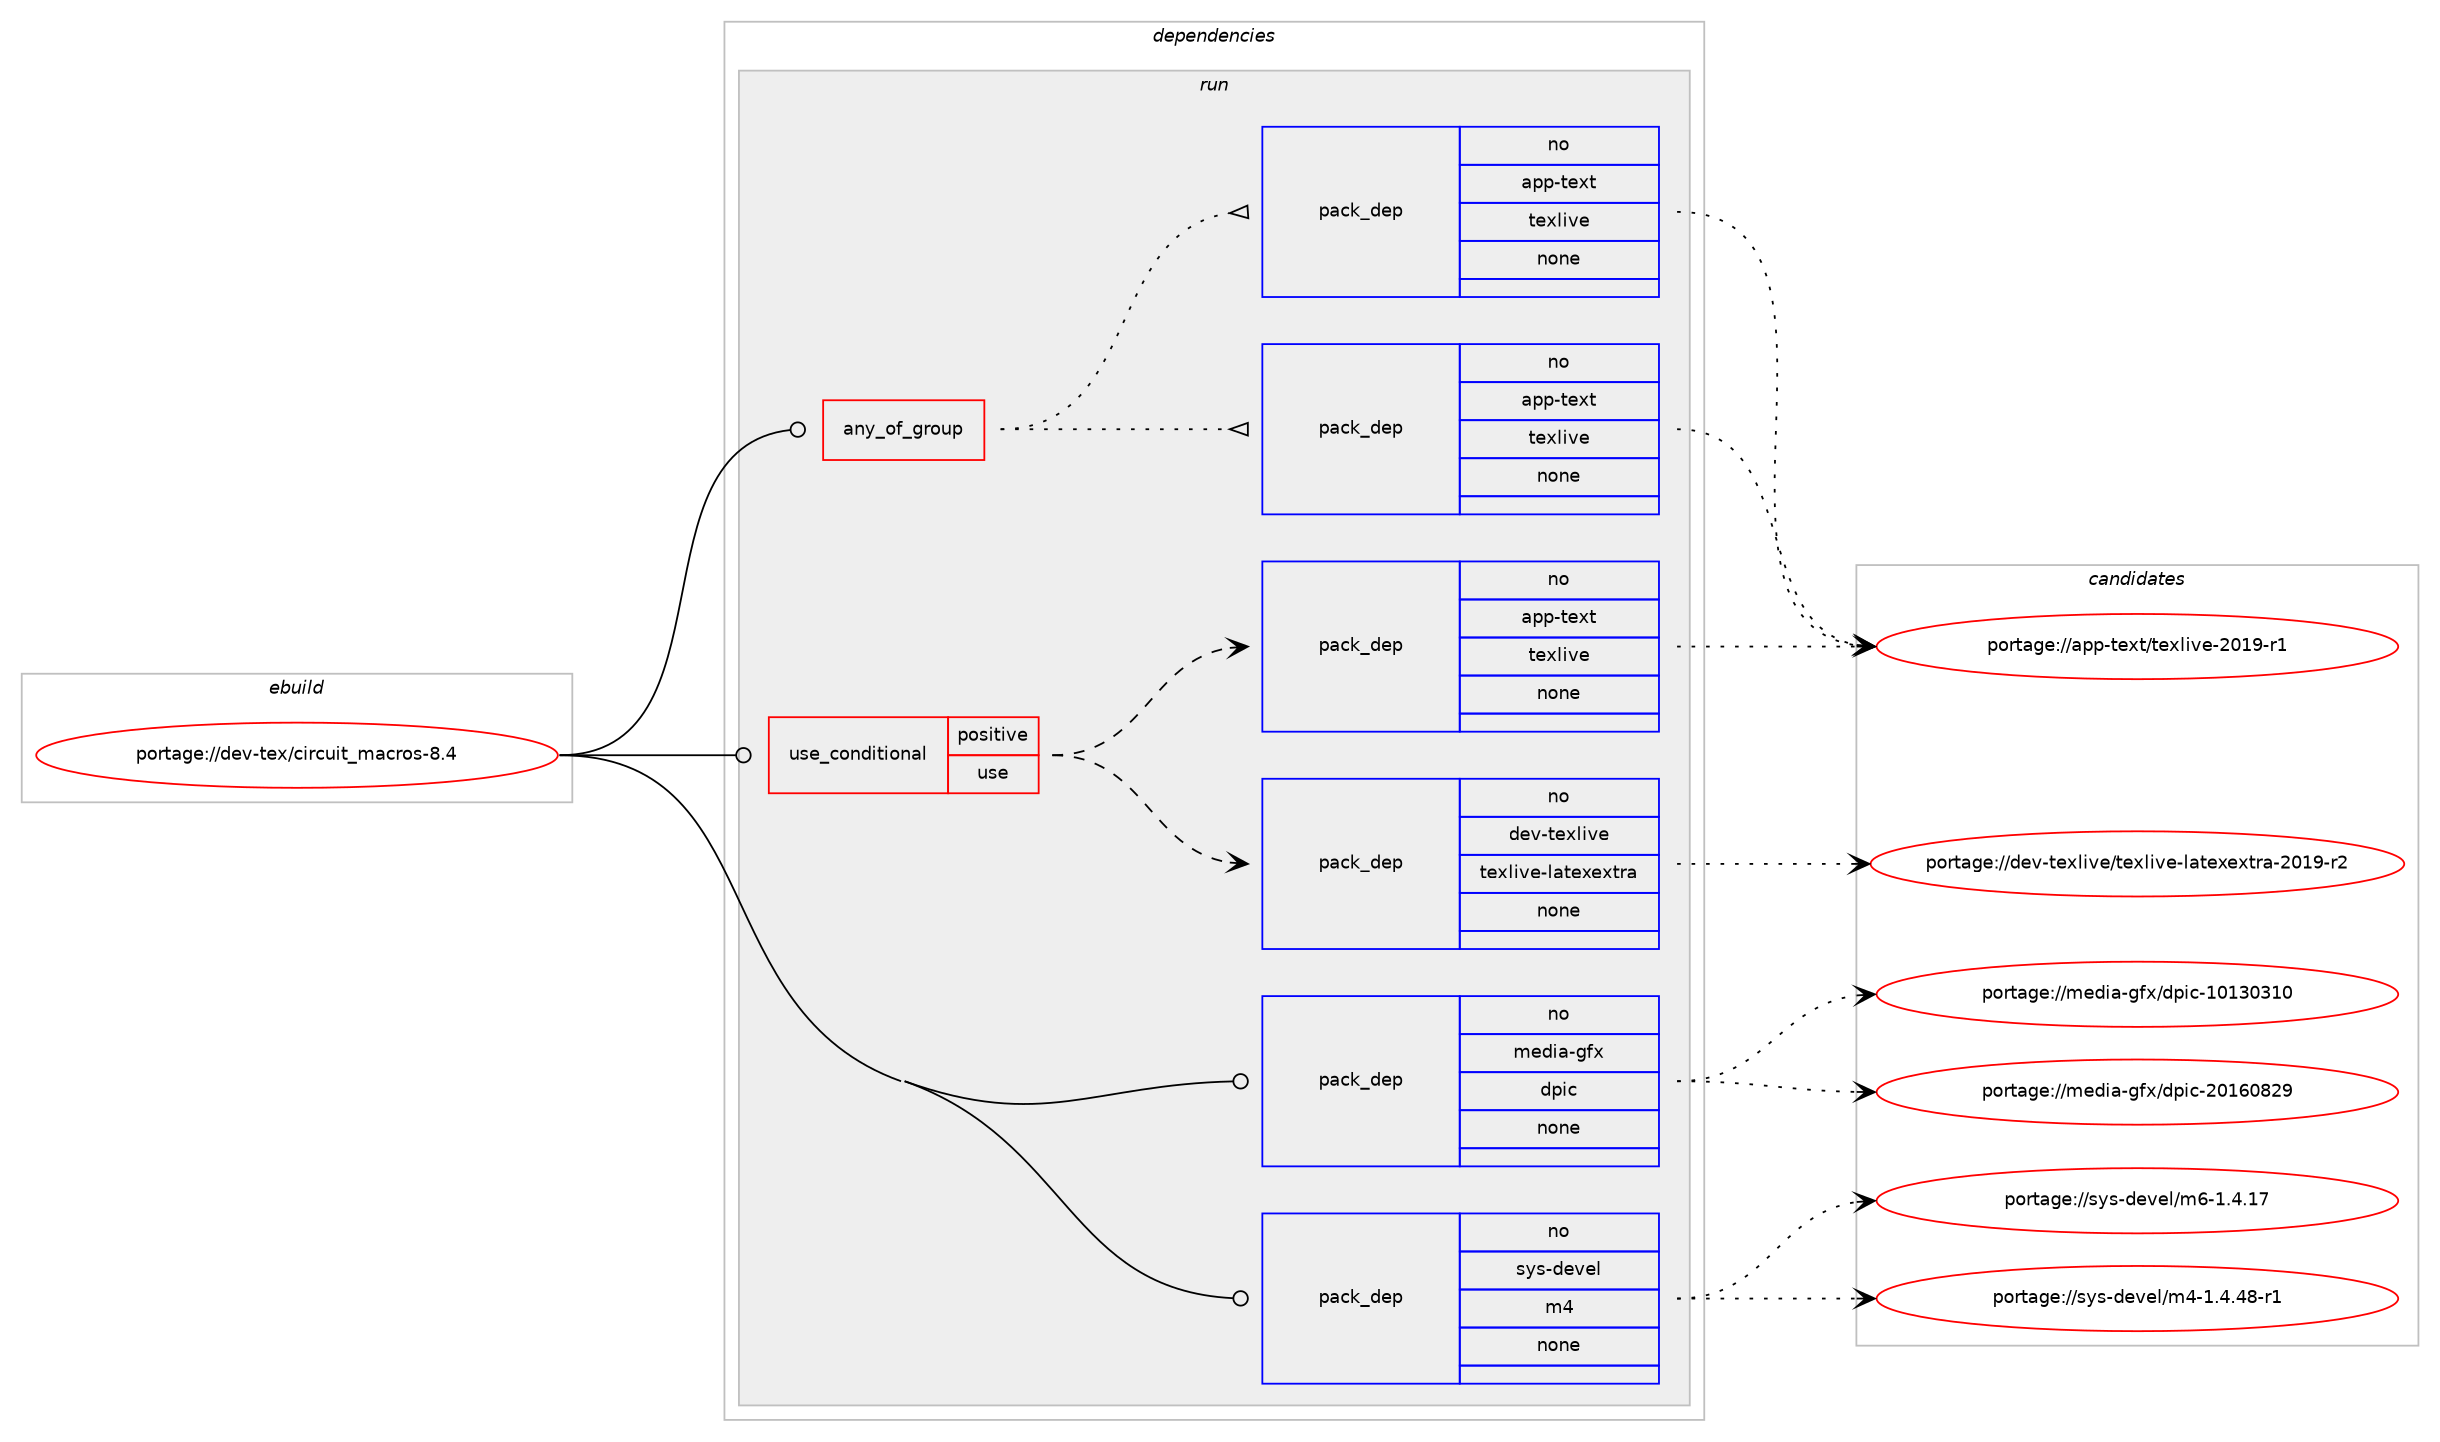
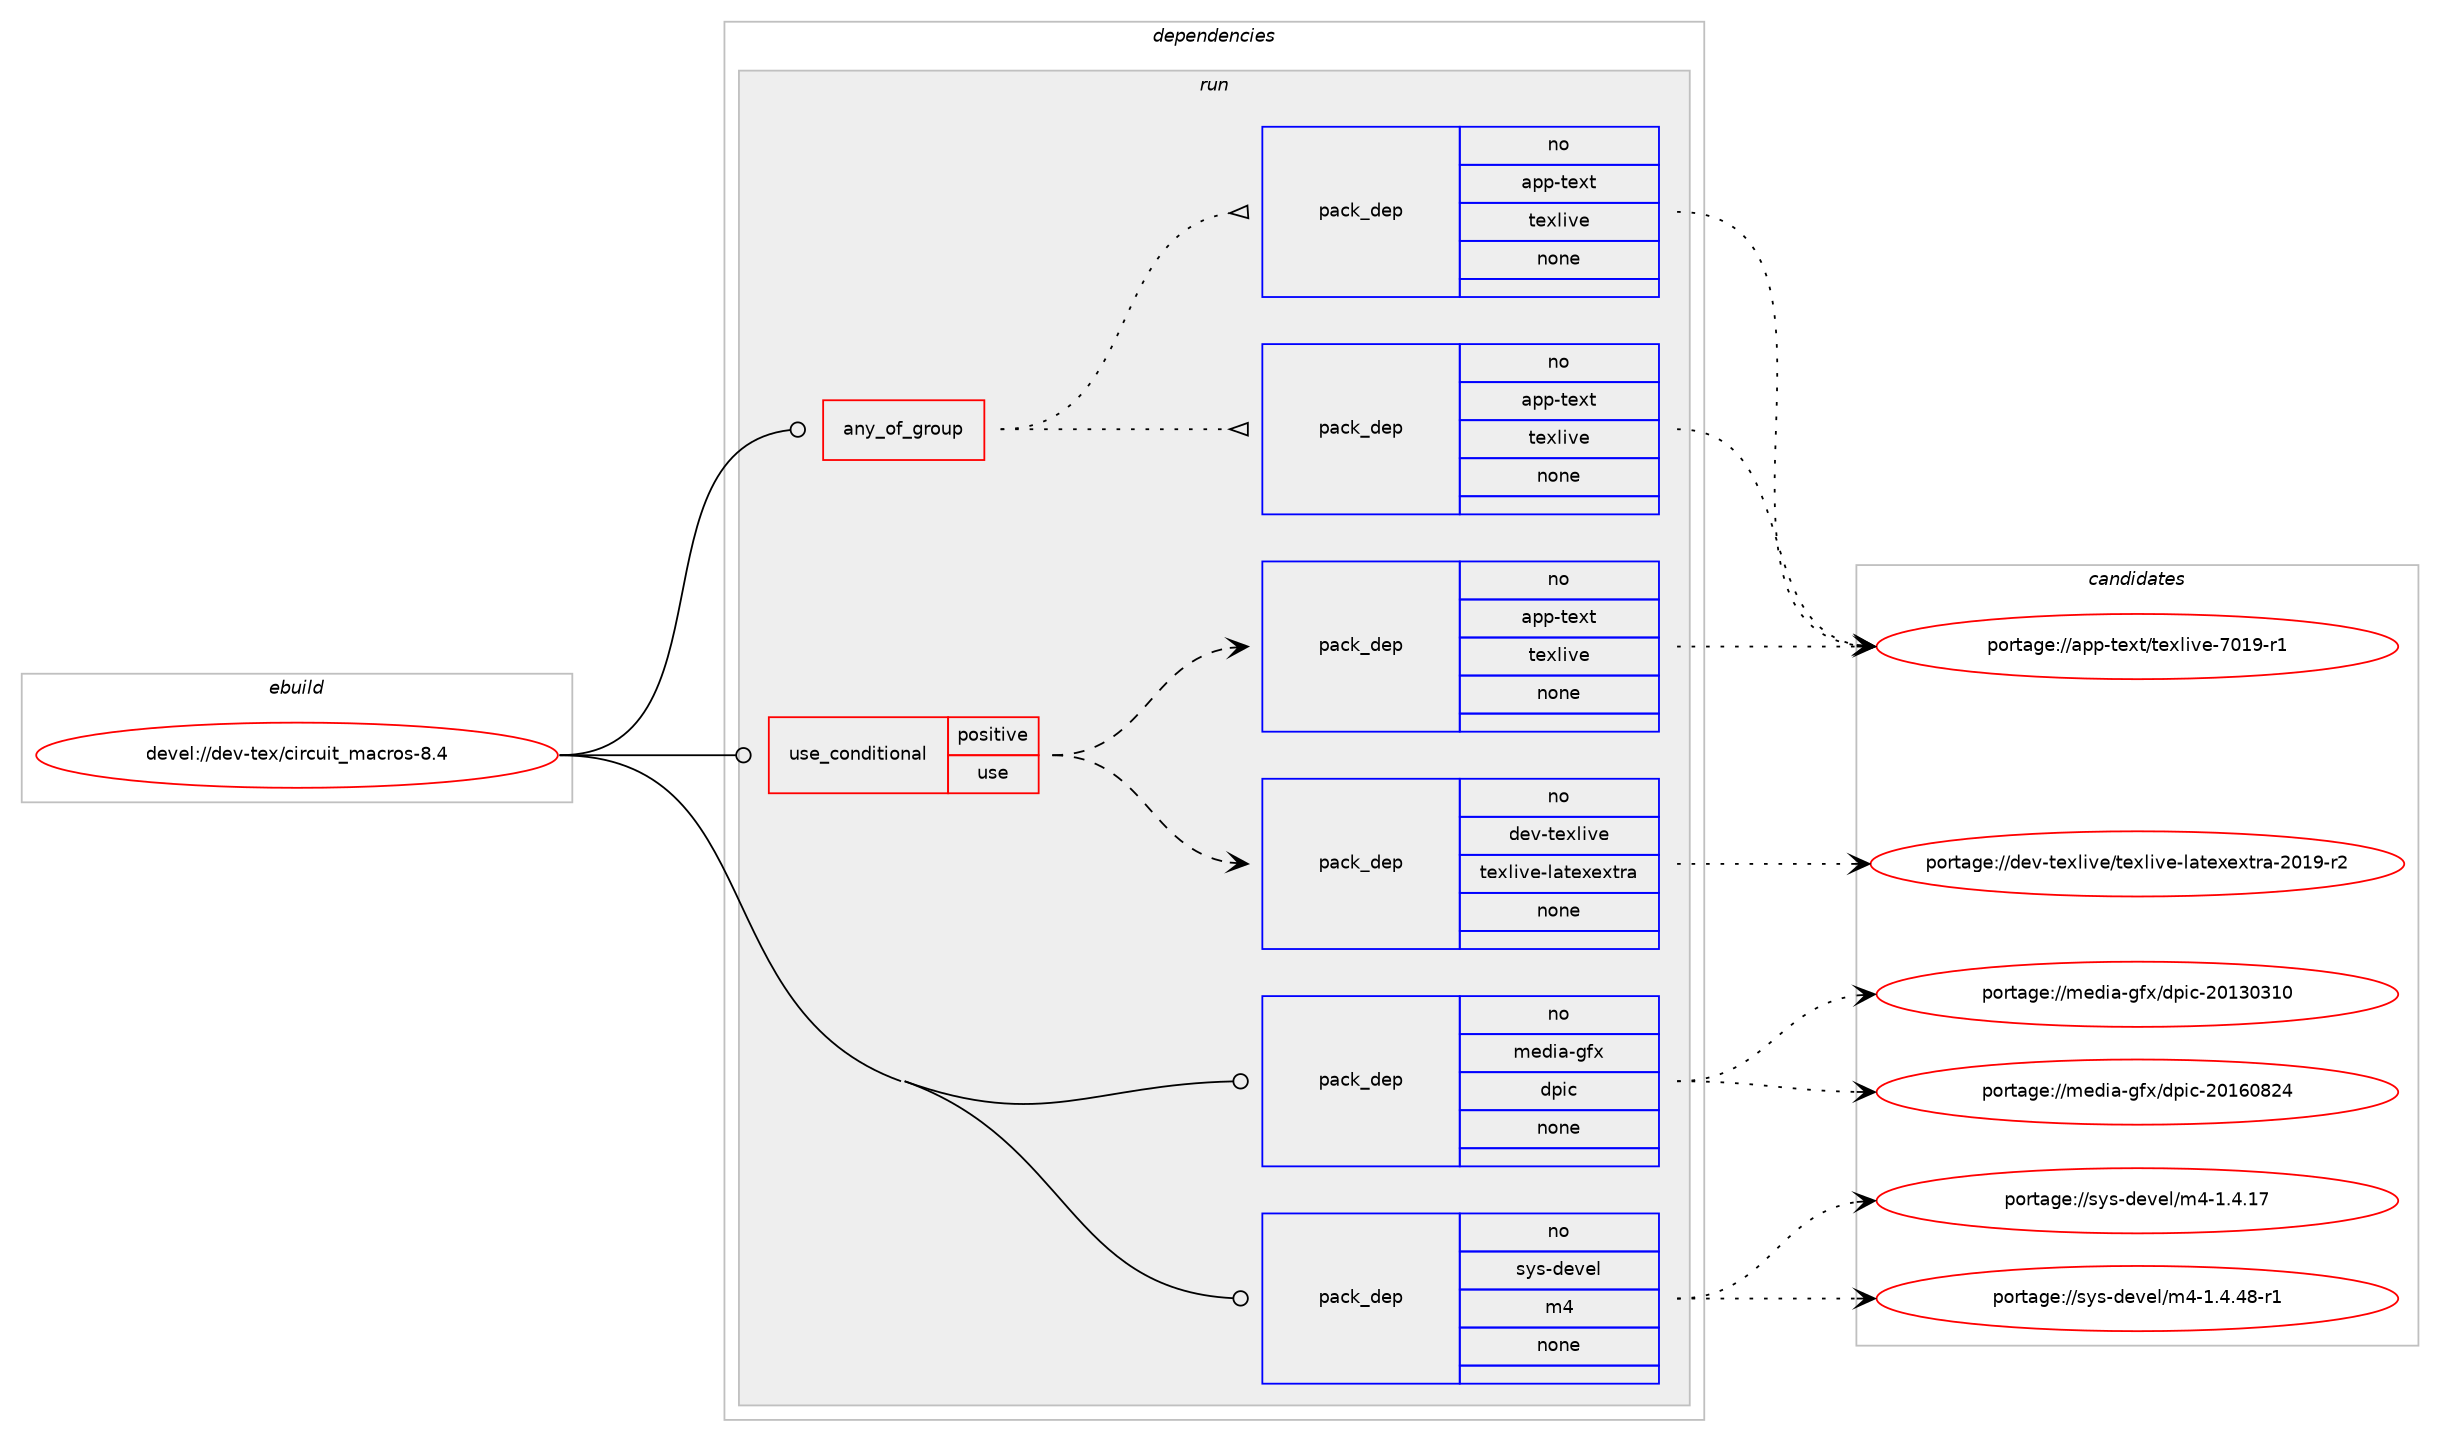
(2137, 647) -> (2137, 647)
(297, 755) -> (297, 755)
(2137, 994) -> (2137, 994)
(2137, 1092) -> (2137, 1092)
(2137, 1201) -> (2137, 1201)
